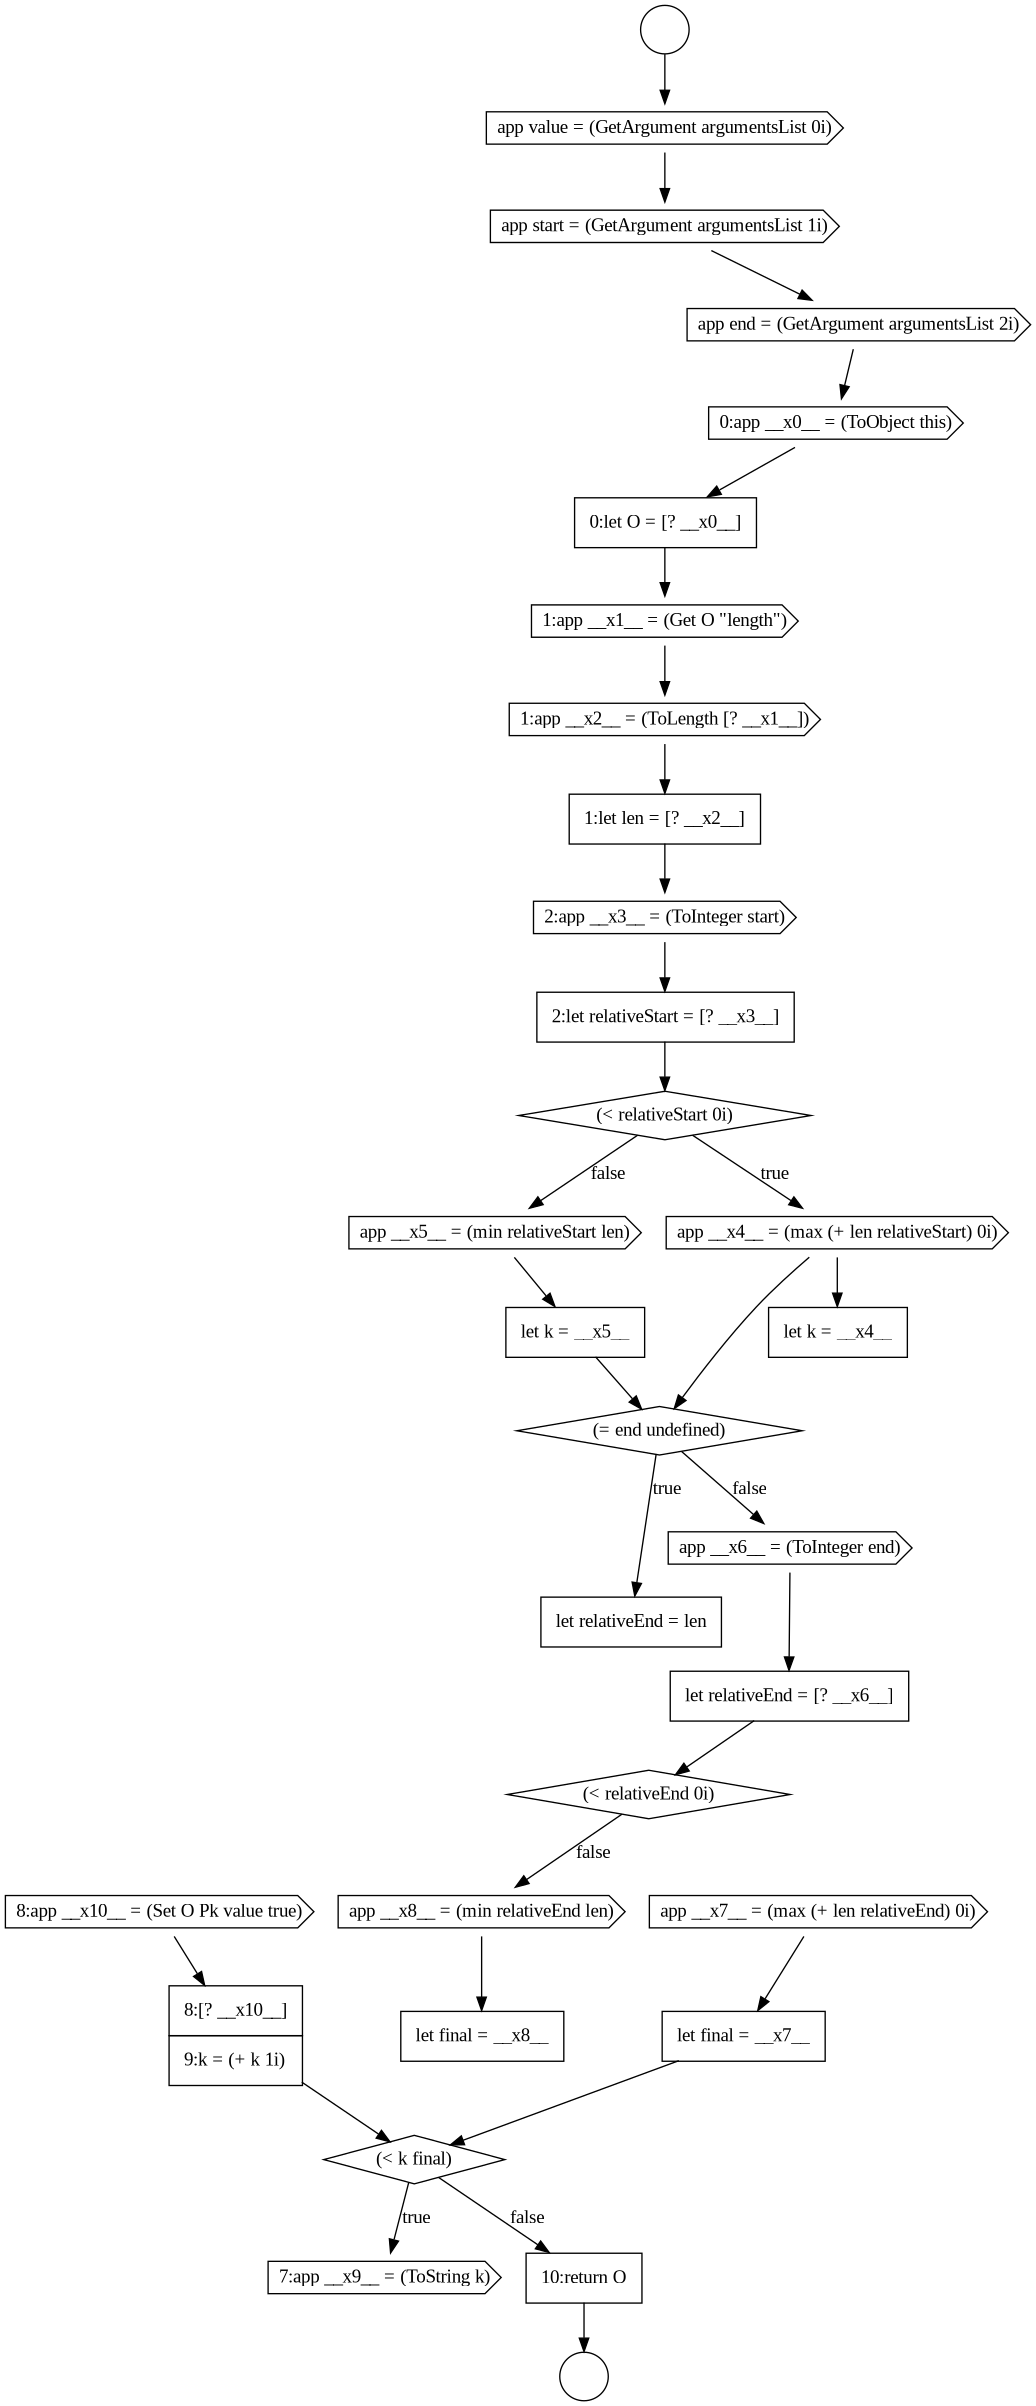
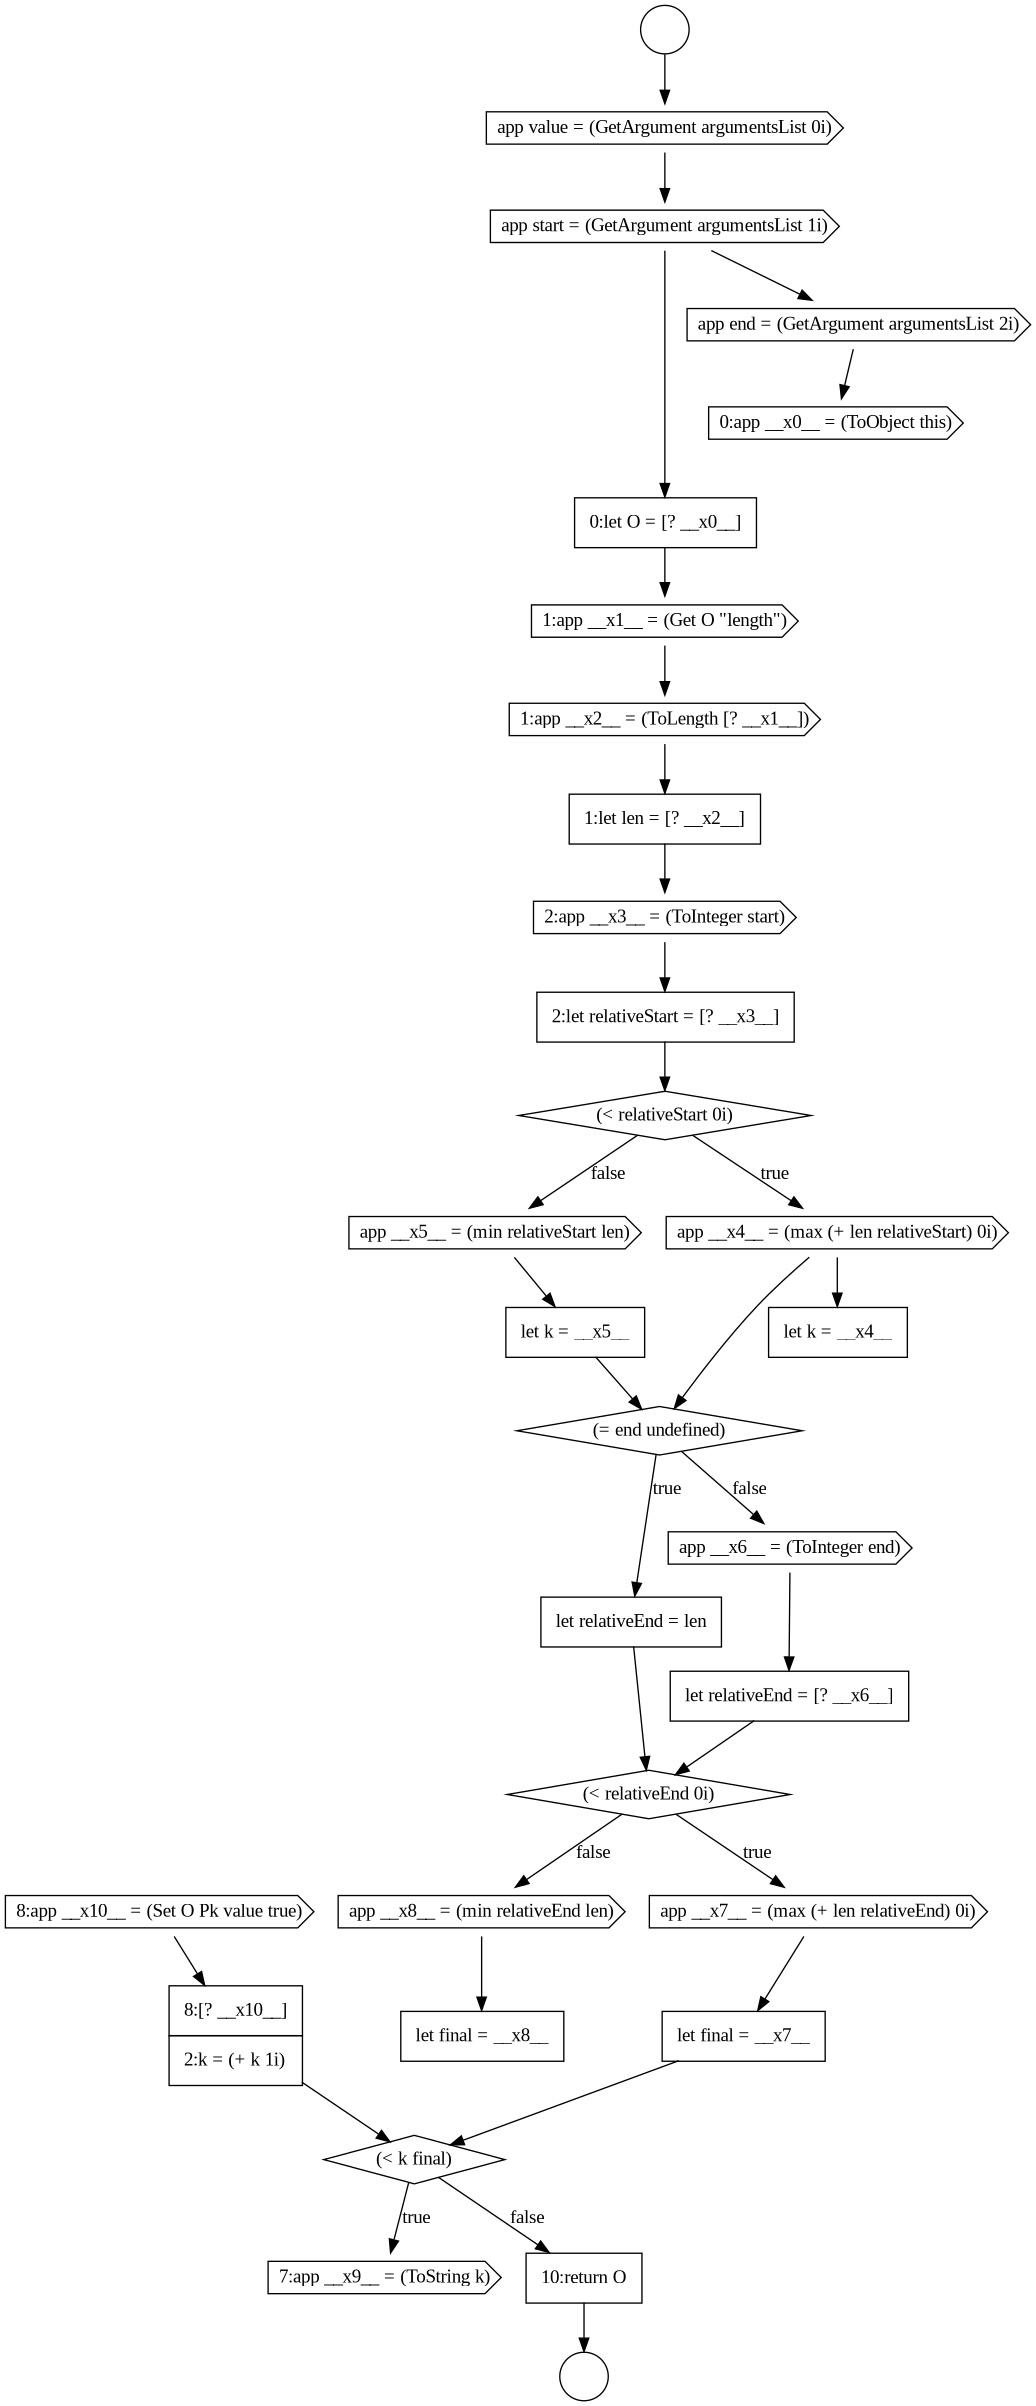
(757, 469) -> (665, 367)
none -> (639, 1701)
none -> (724, 1847)
(235, 2060) -> (235, 2060)
